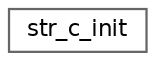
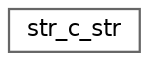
(78, 30) -> (74, 30)
